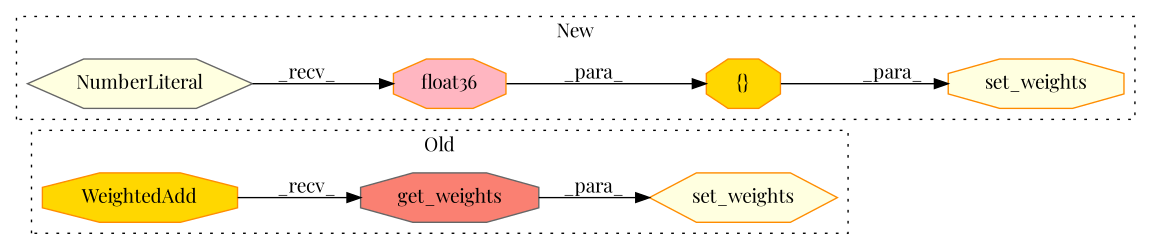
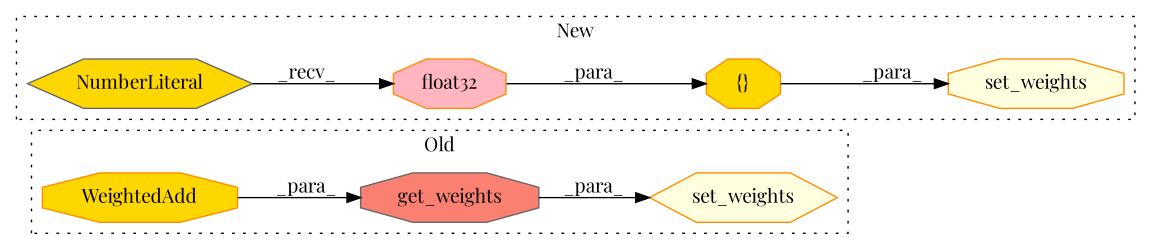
(140, 84) -> (140, 84)
(450, 84) -> (450, 84)
(307, 187) -> (307, 187)
